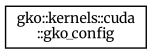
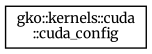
(76, 27) -> (76, 27)
